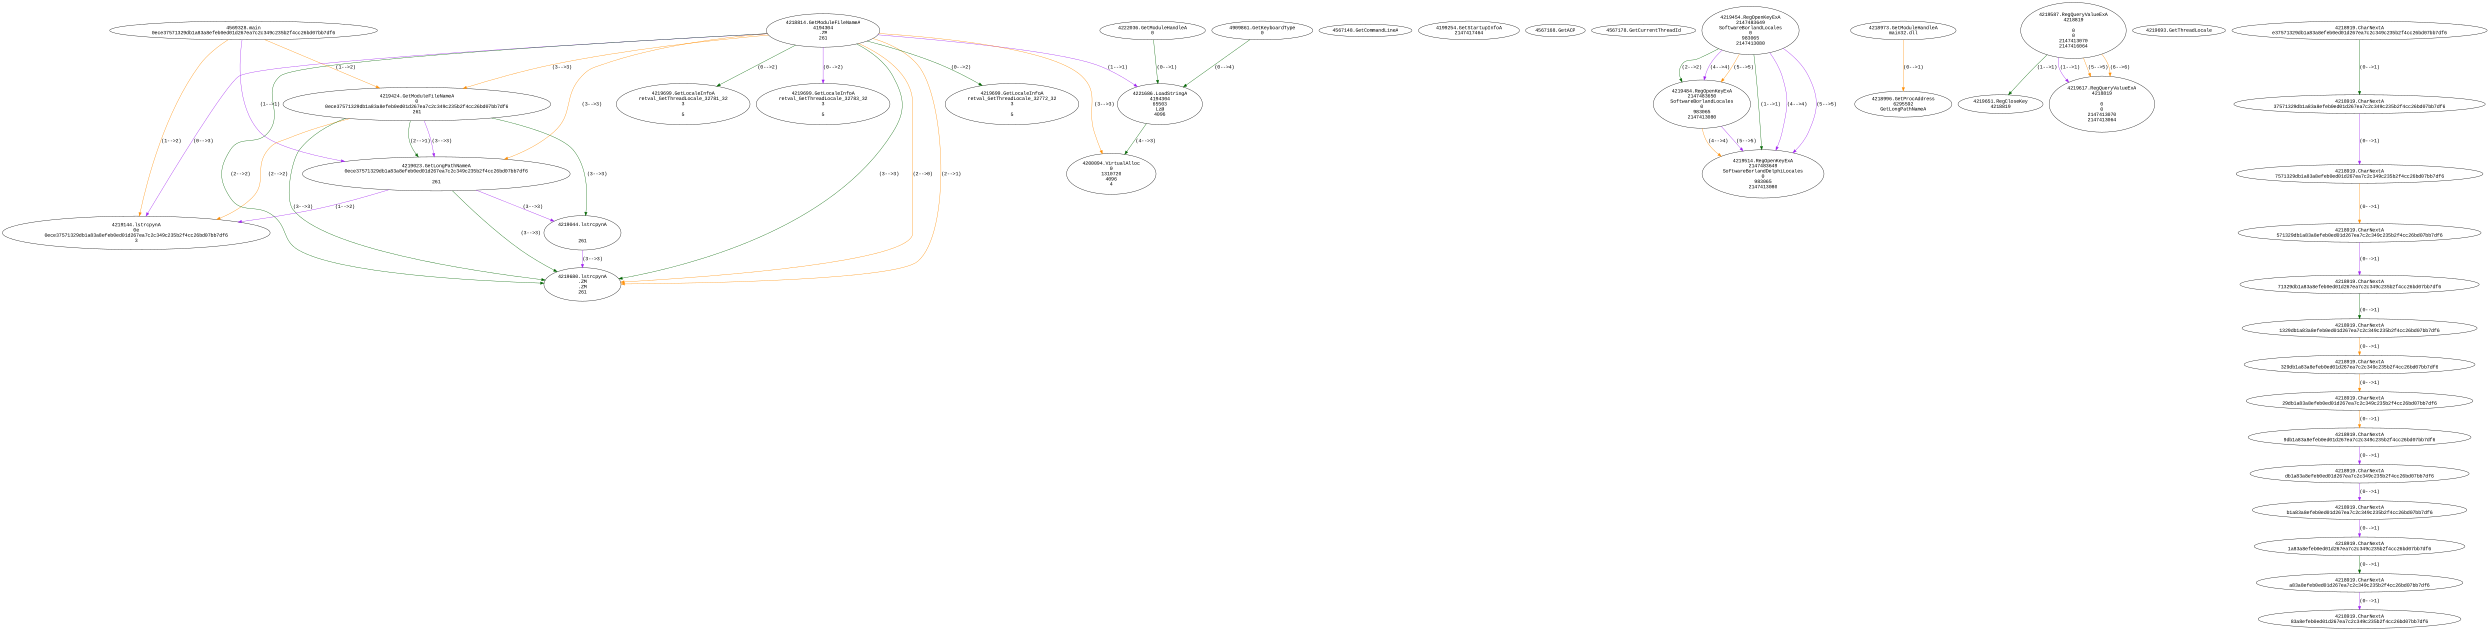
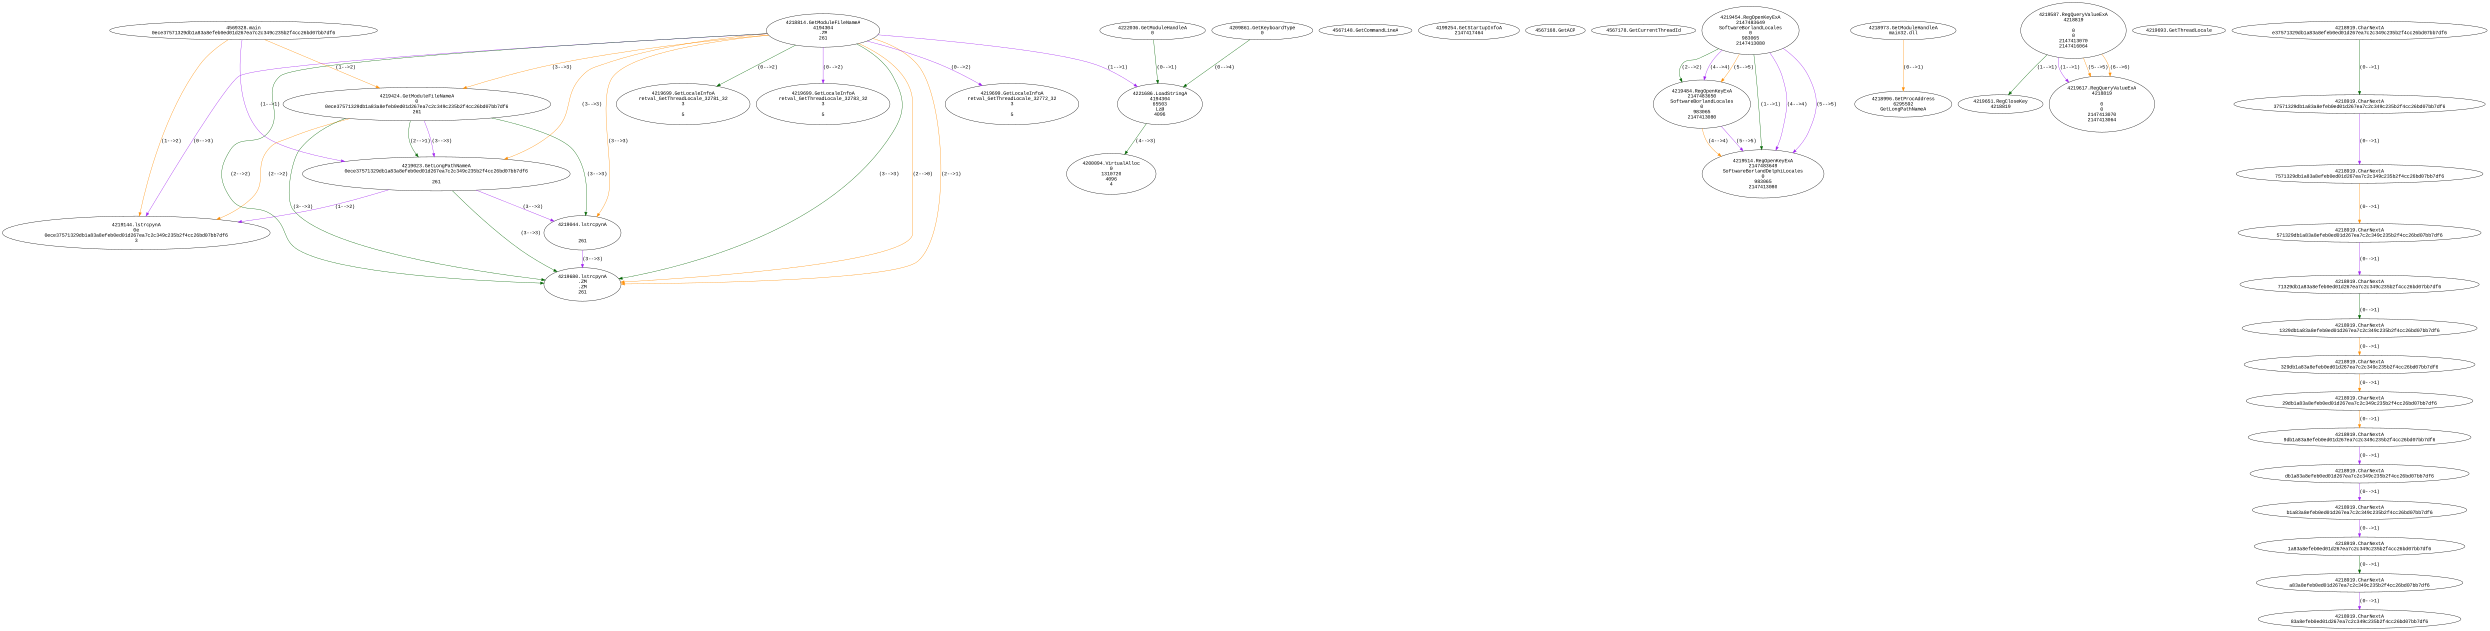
(1262, 30) -> (1262, 30)
(1029, 54) -> (622, 69)
(925, 59) -> (925, 59)
